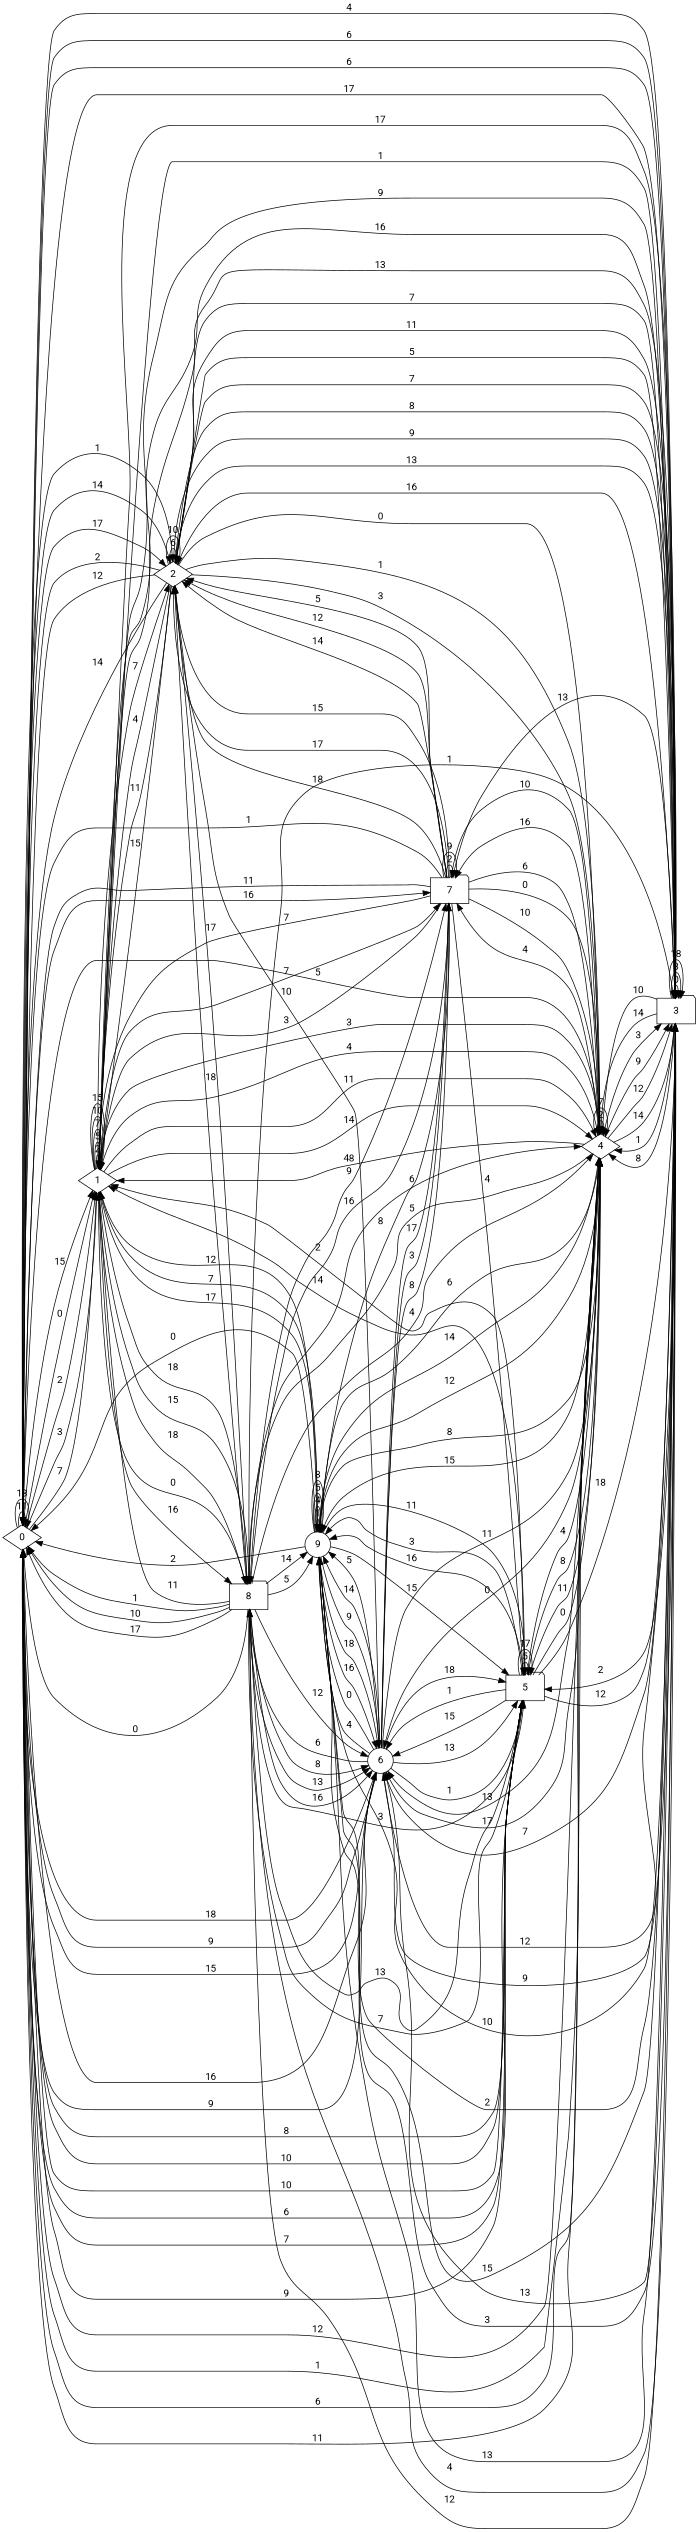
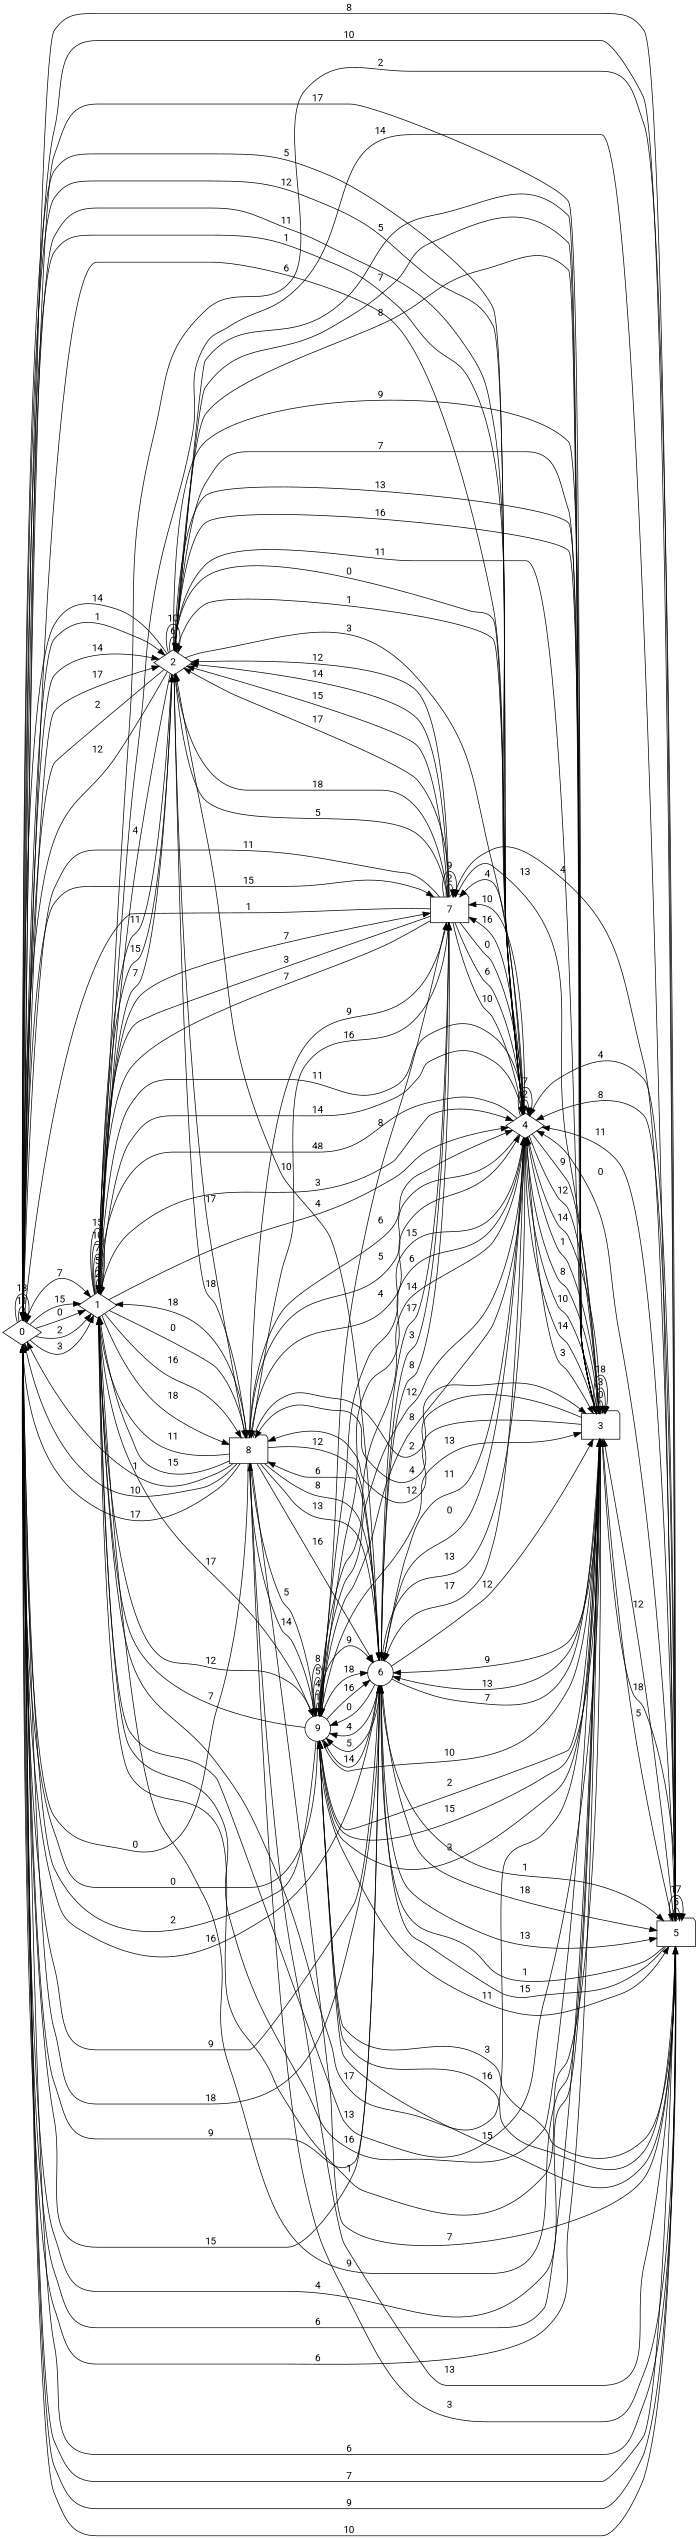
(450, 760) -> (412, 1447)
(249, 895) -> (249, 881)
(492, 1285) -> (641, 1051)
(601, 1670) -> (638, 1714)
